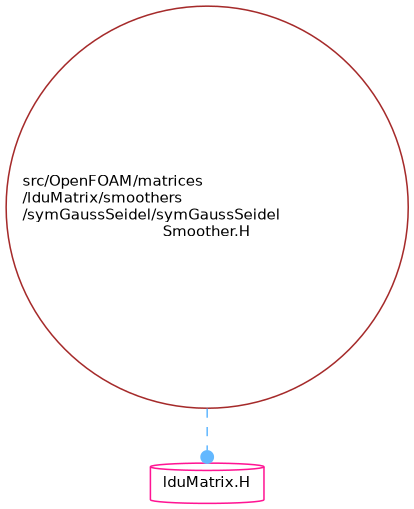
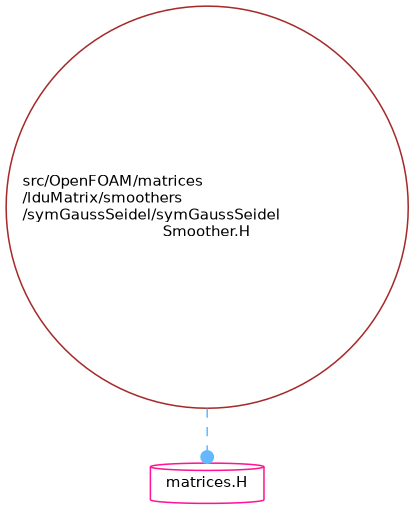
(207, 483) -> (207, 483)
